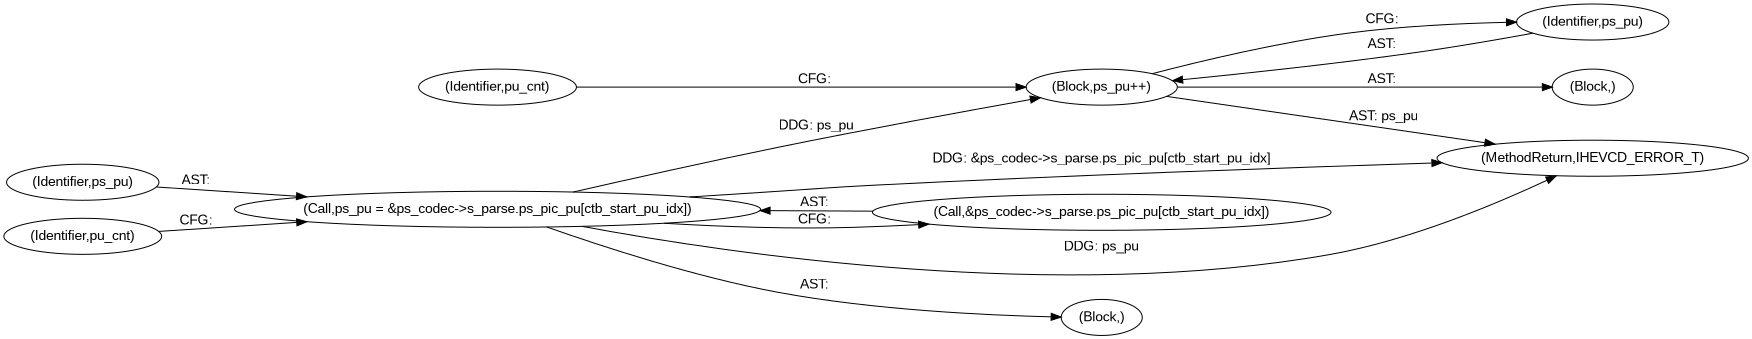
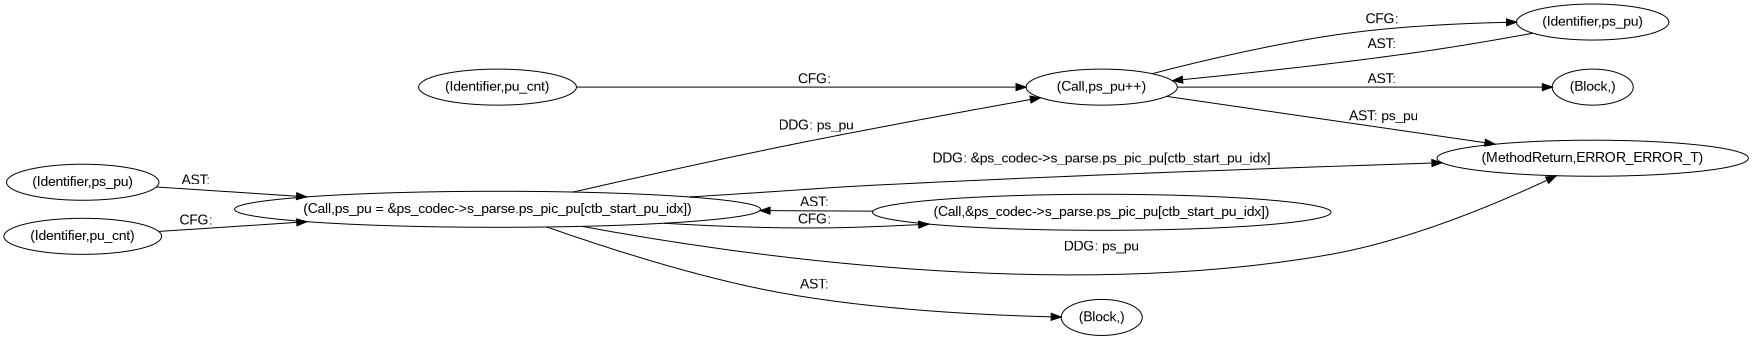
(1102, 87) -> (1102, 87)
(1593, 158) -> (1593, 158)
